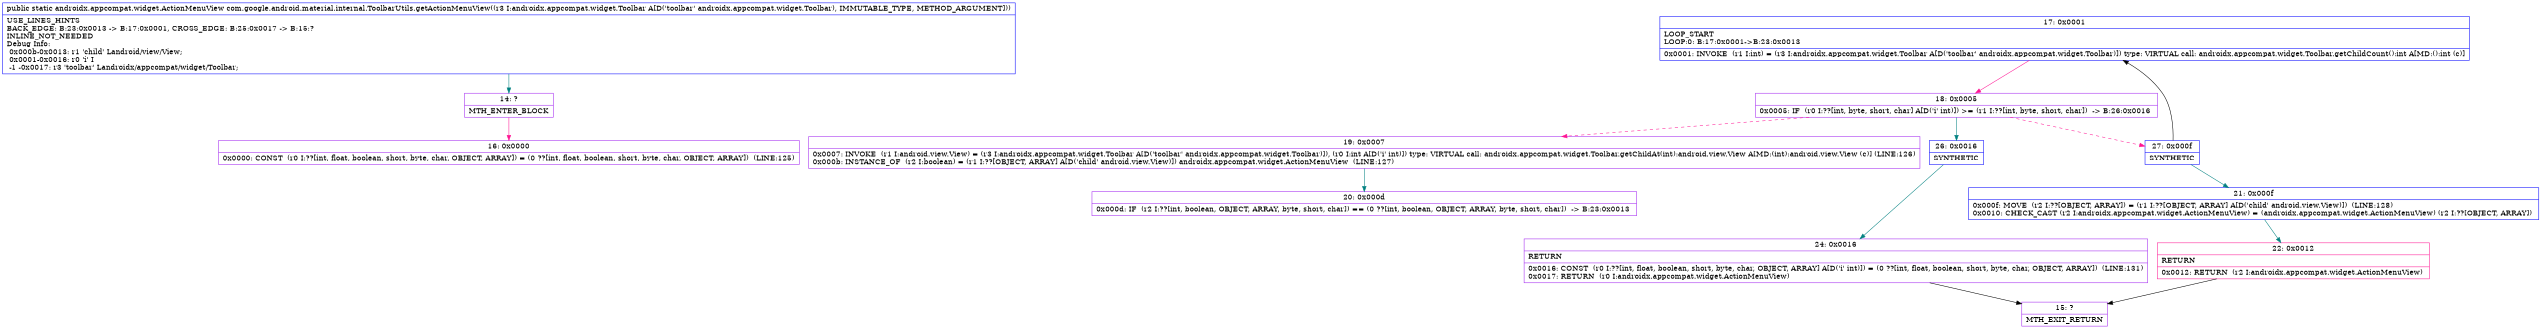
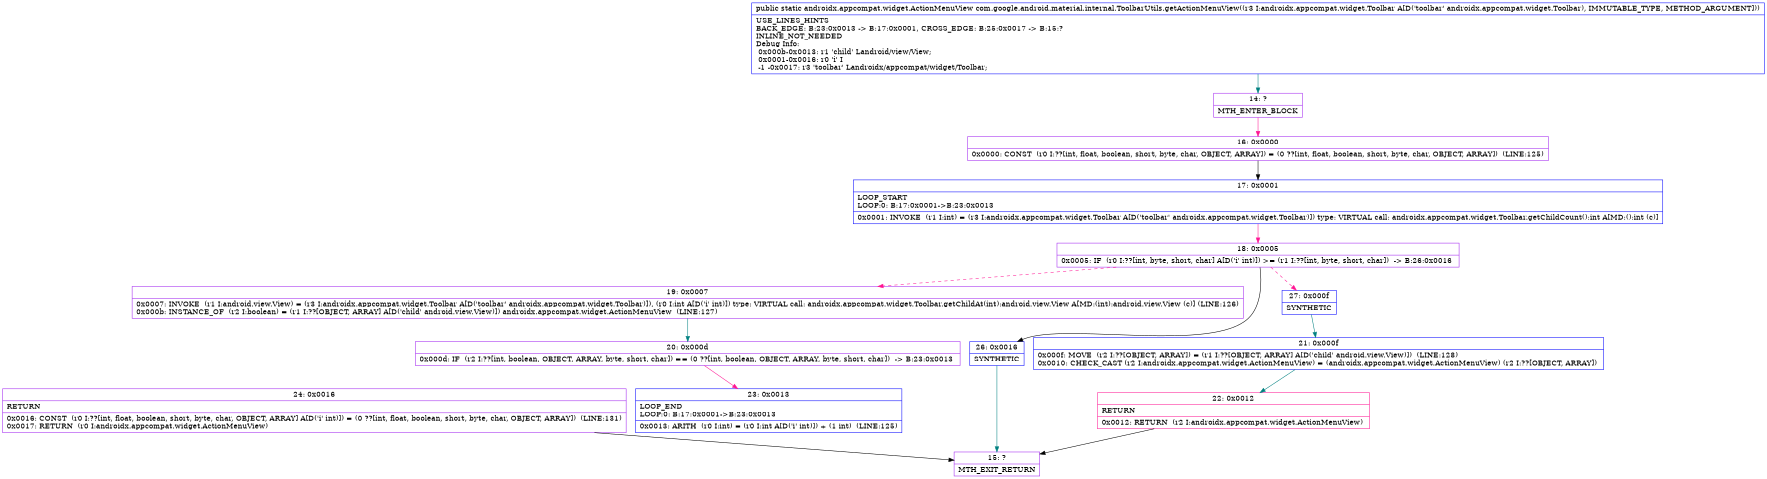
(2163, 94) -> (1258, 168)
(1957, 126) -> (1164, 336)
(1904, 200) -> (997, 406)
none -> (769, 411)
